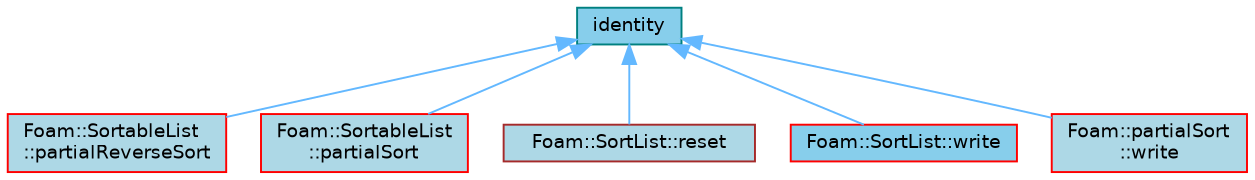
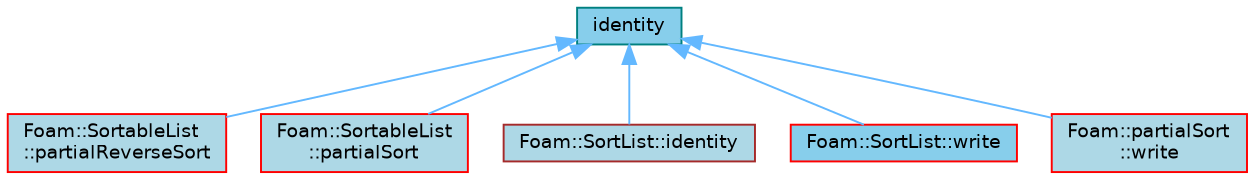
(629, 143) -> (629, 143)
